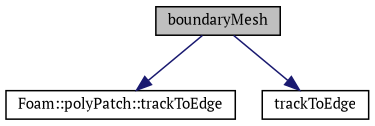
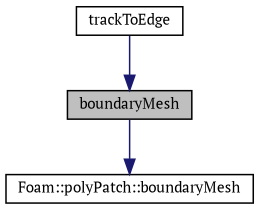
(261, 58) -> (130, 55)
(121, 105) -> (130, 189)
